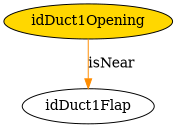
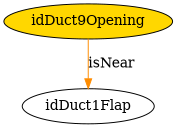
(88, 21) -> (88, 21)
